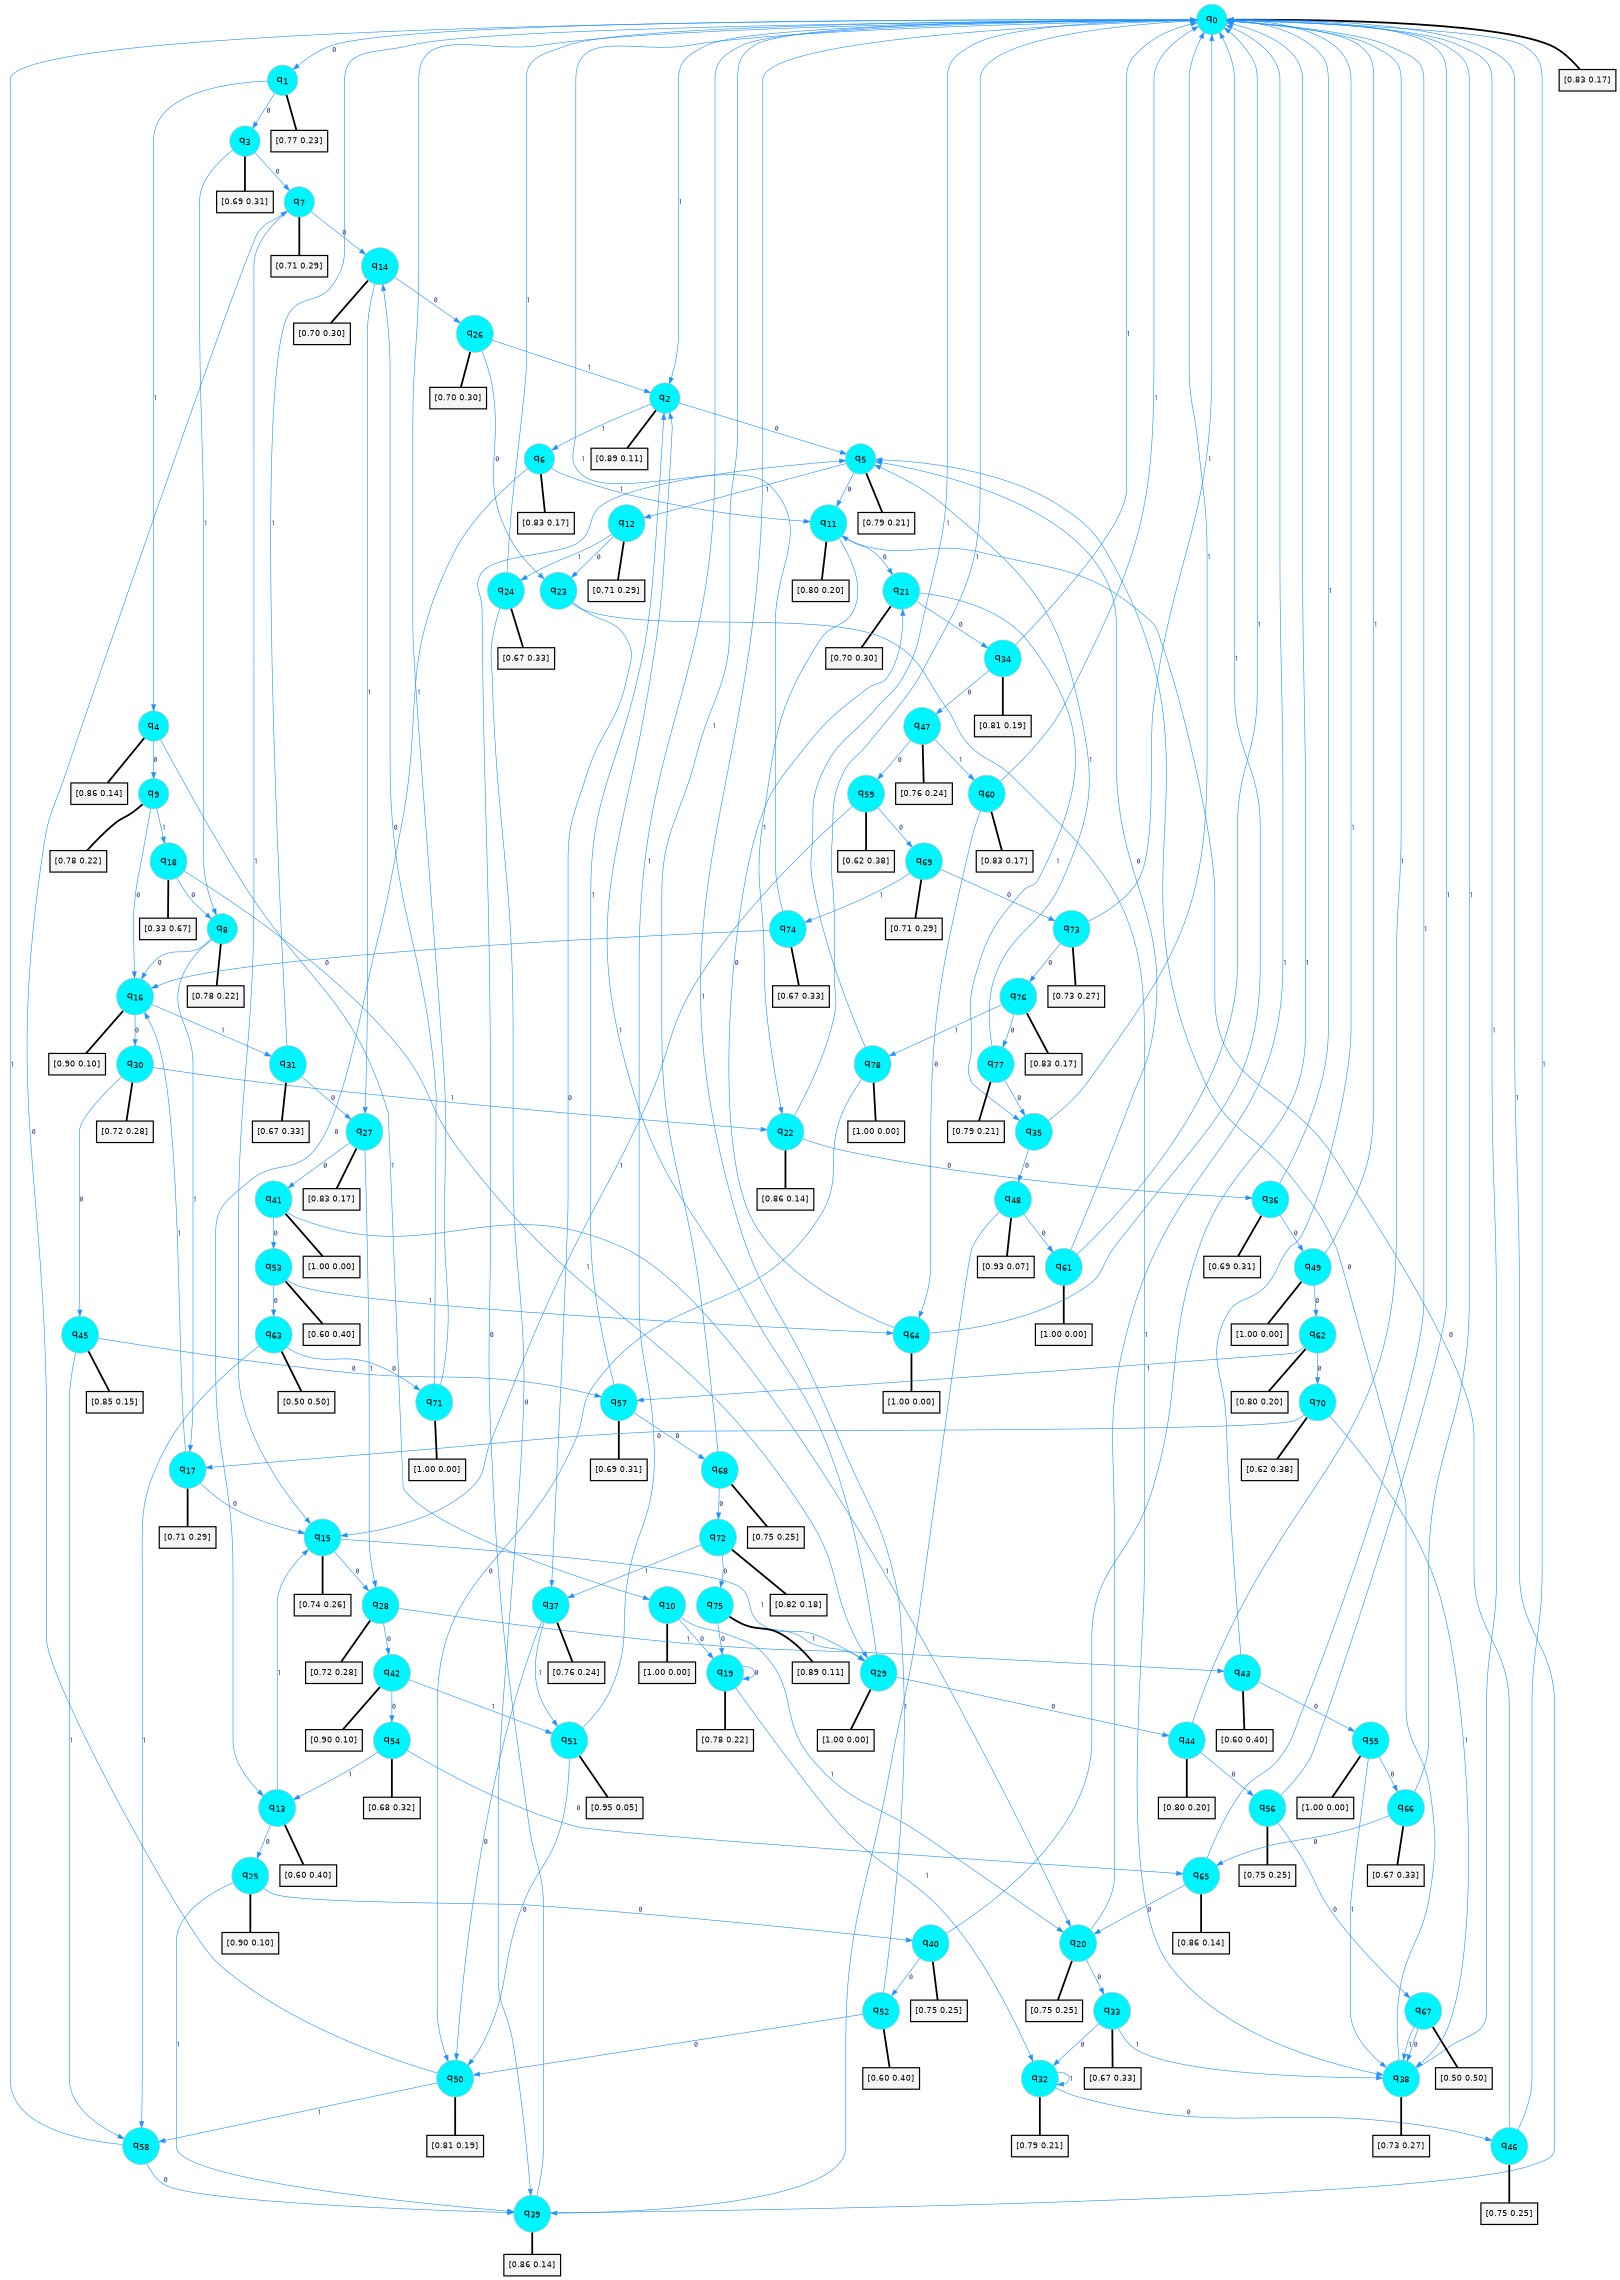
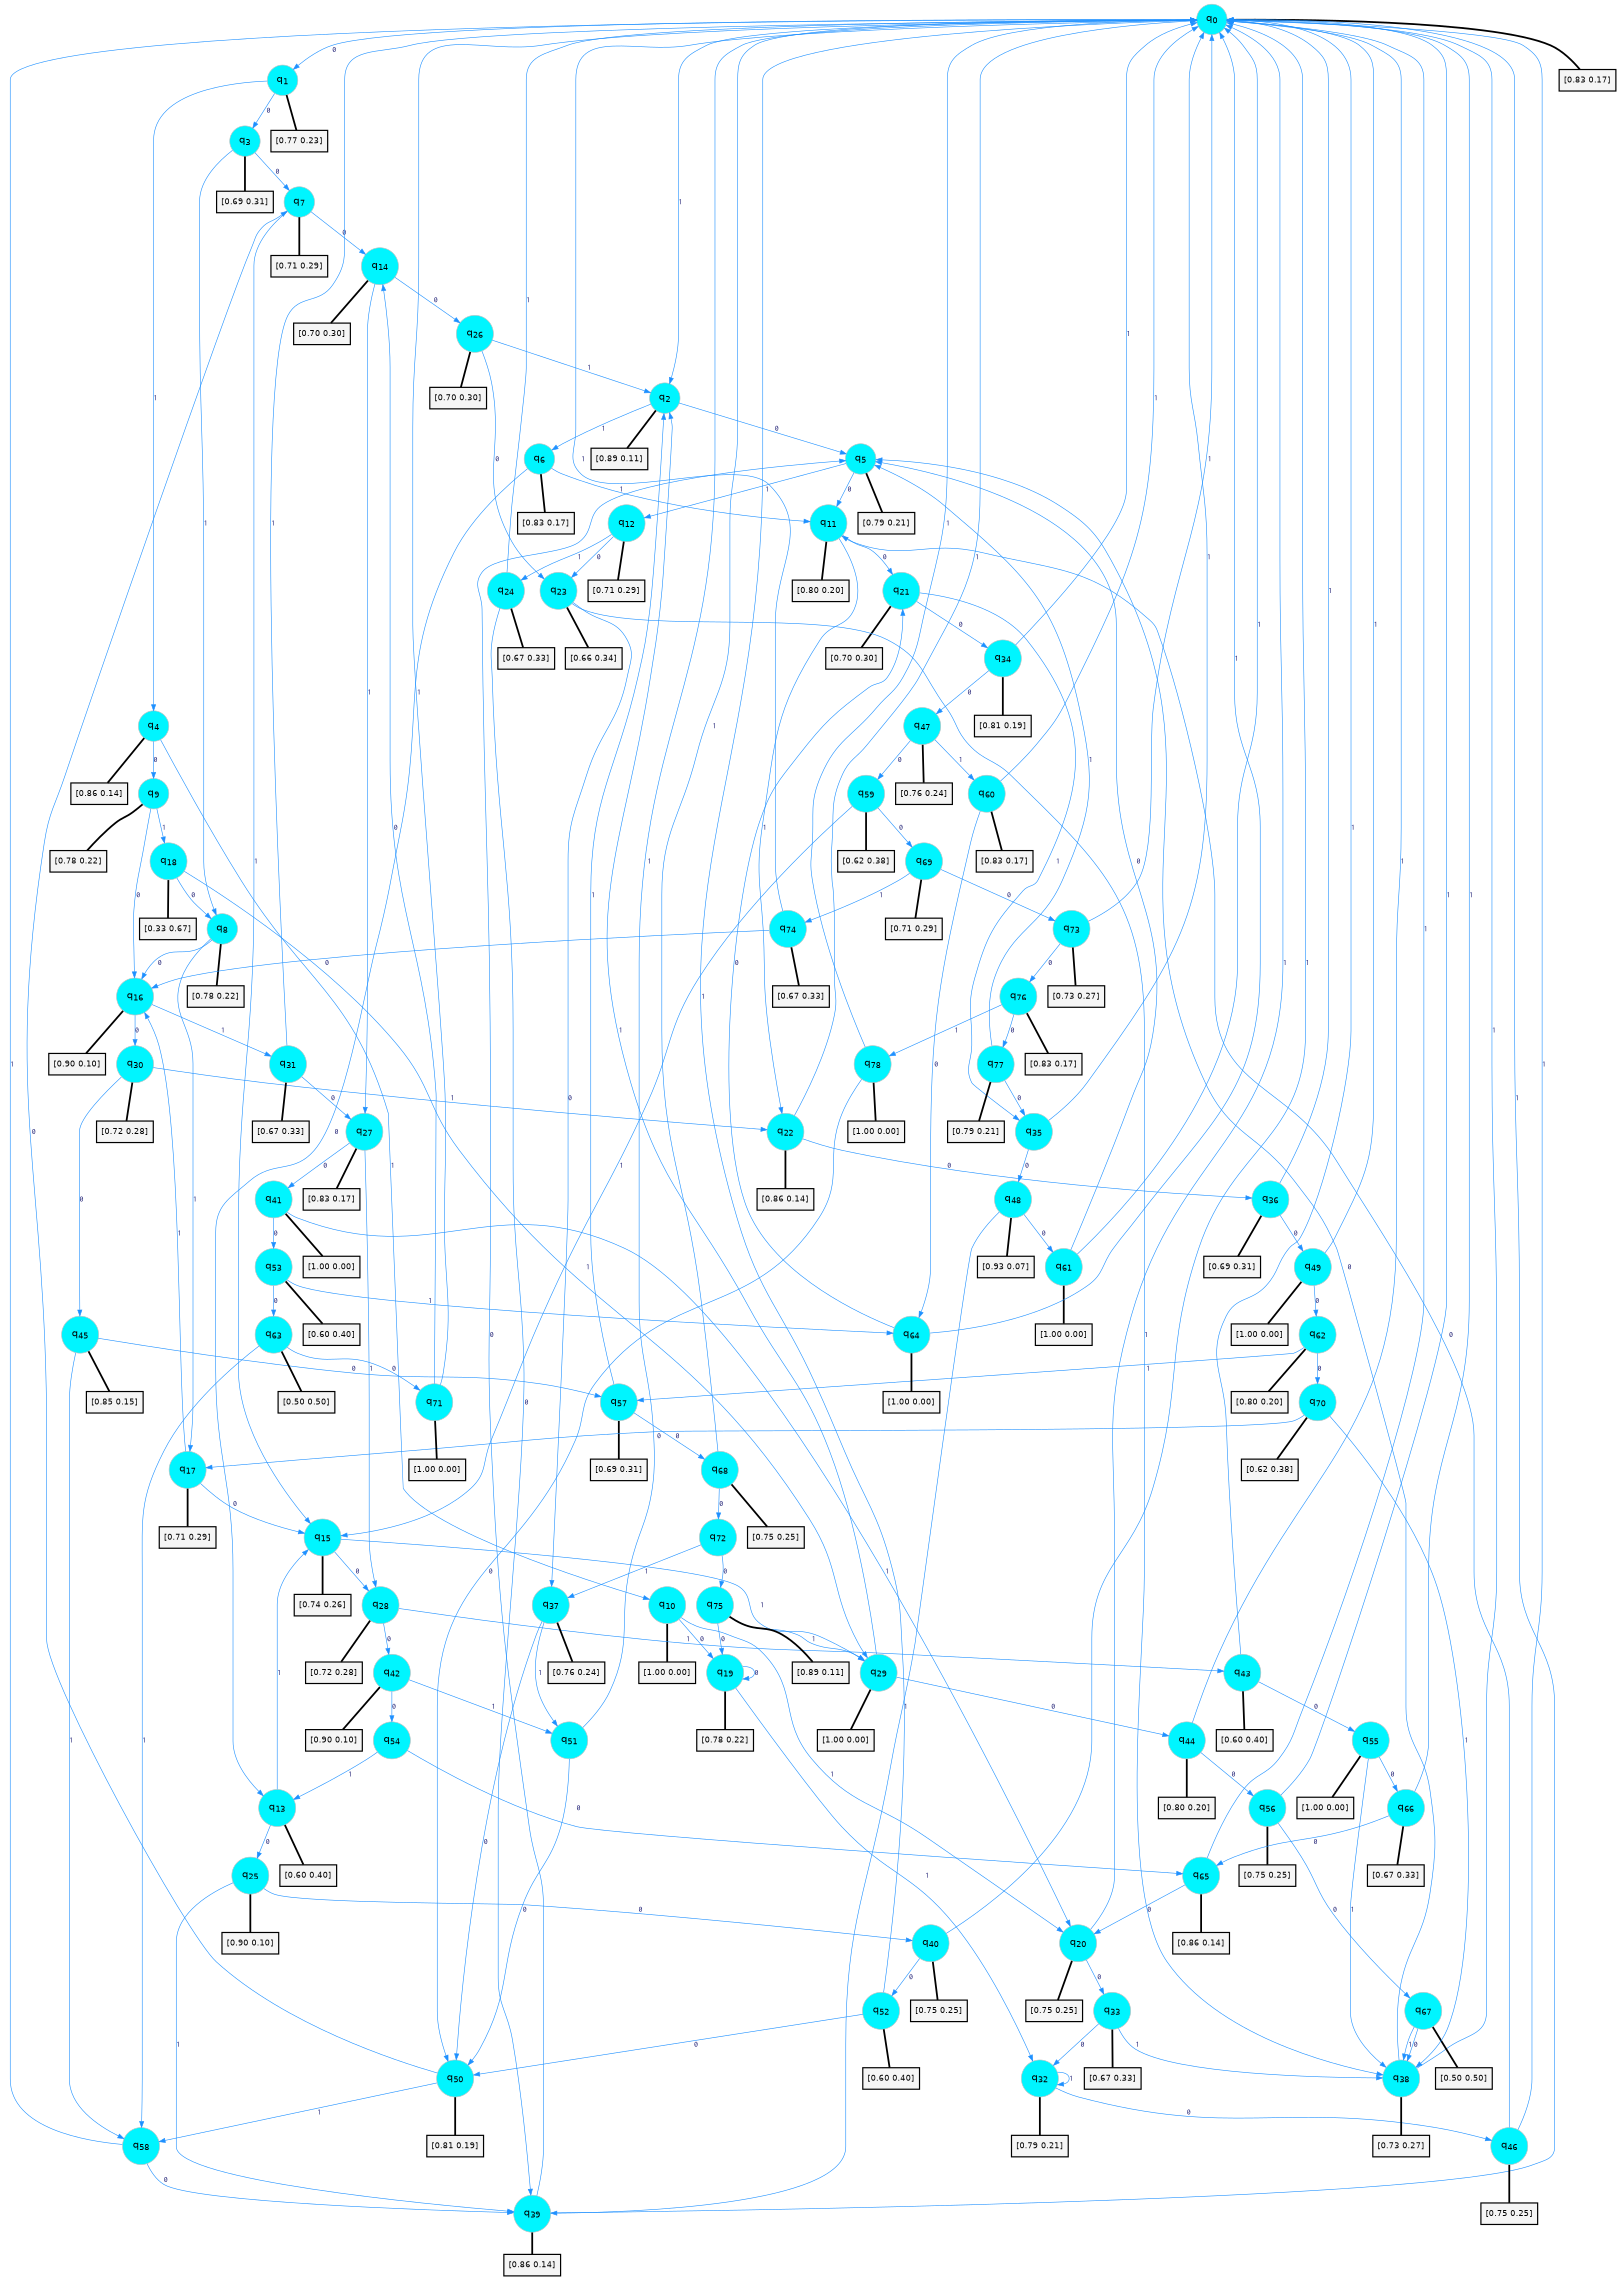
none -> (594, 658)
(799, 1605) -> none
(392, 1808) -> none
(615, 1808) -> none
